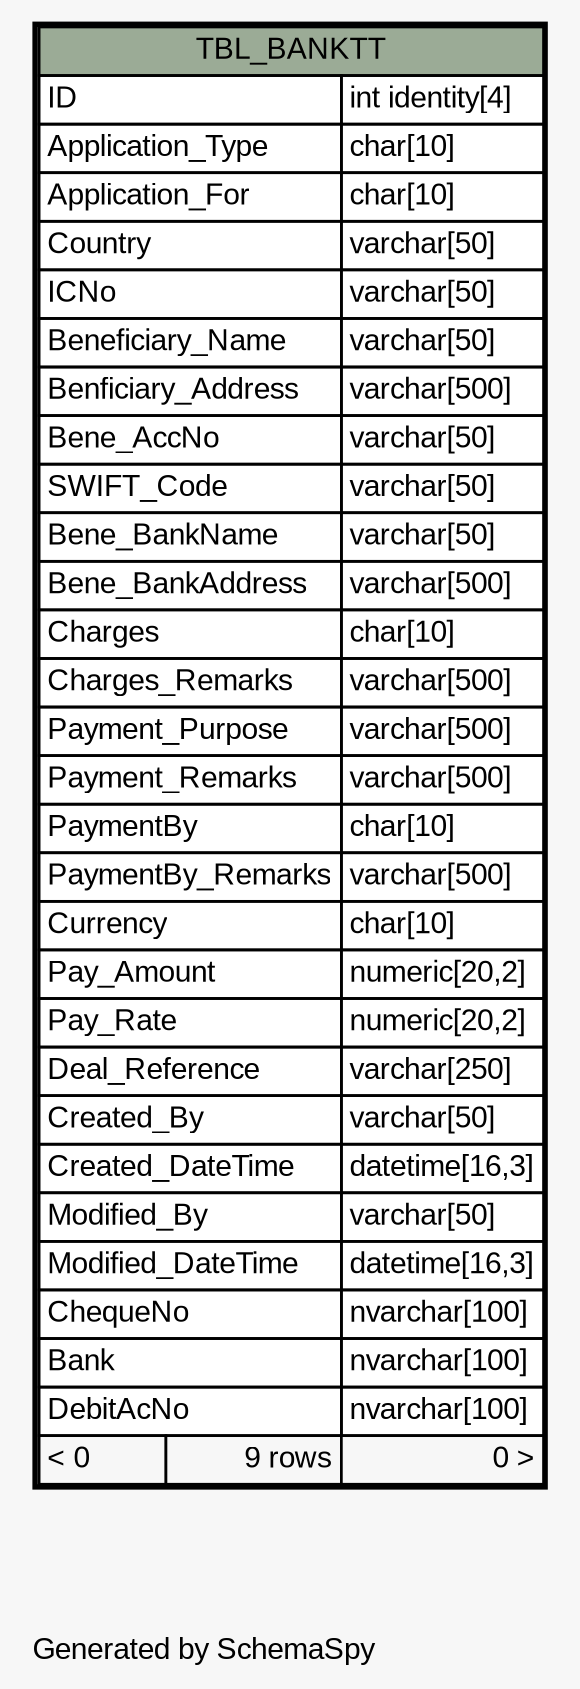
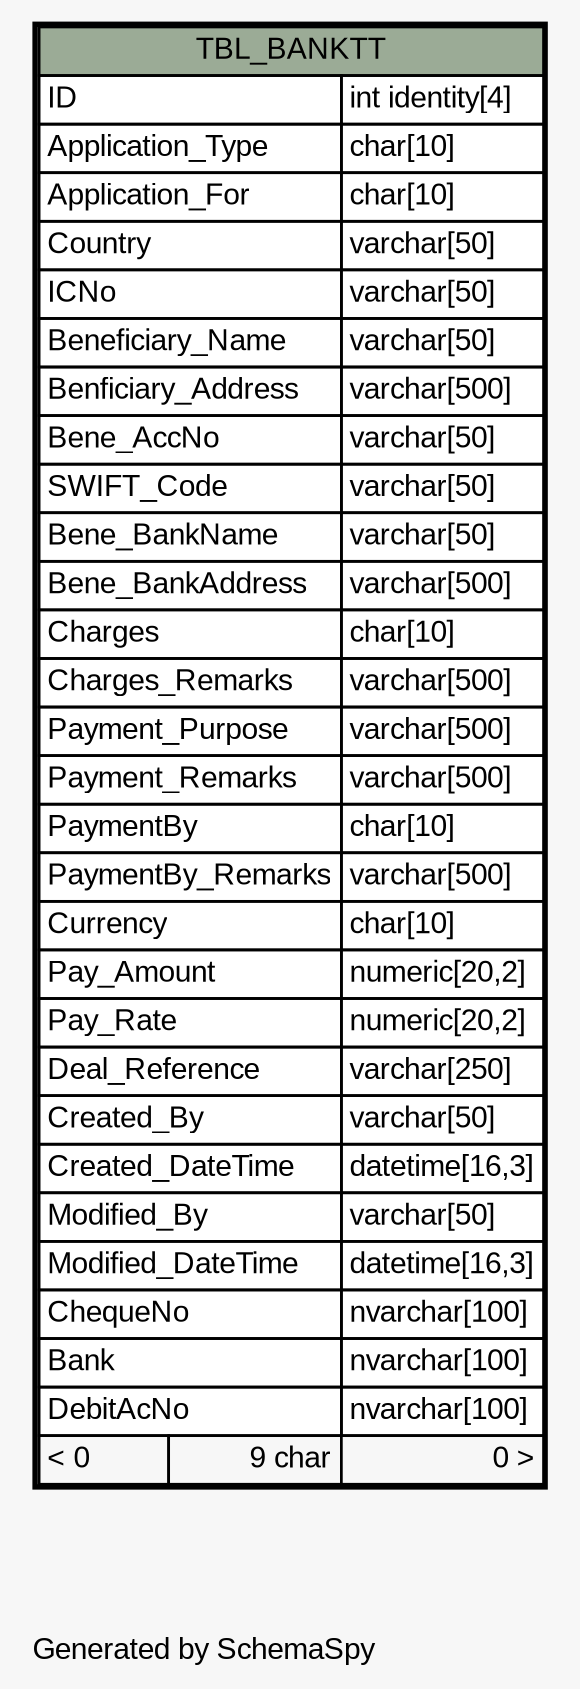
(289, 1459) -> (291, 1459)
